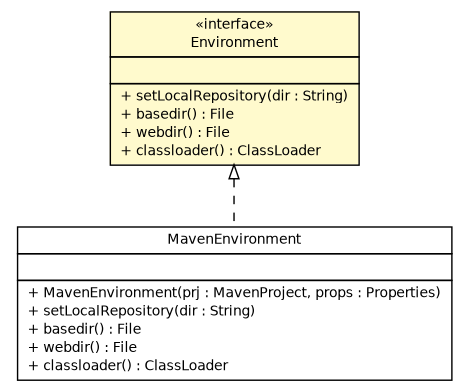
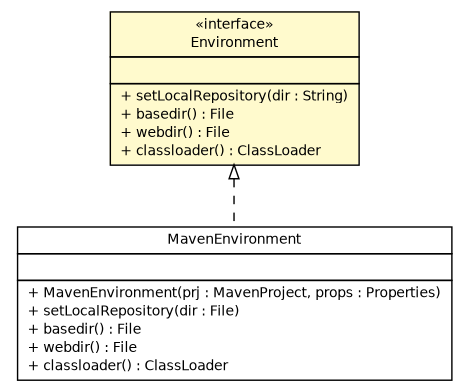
(142, 311) -> (134, 311)
